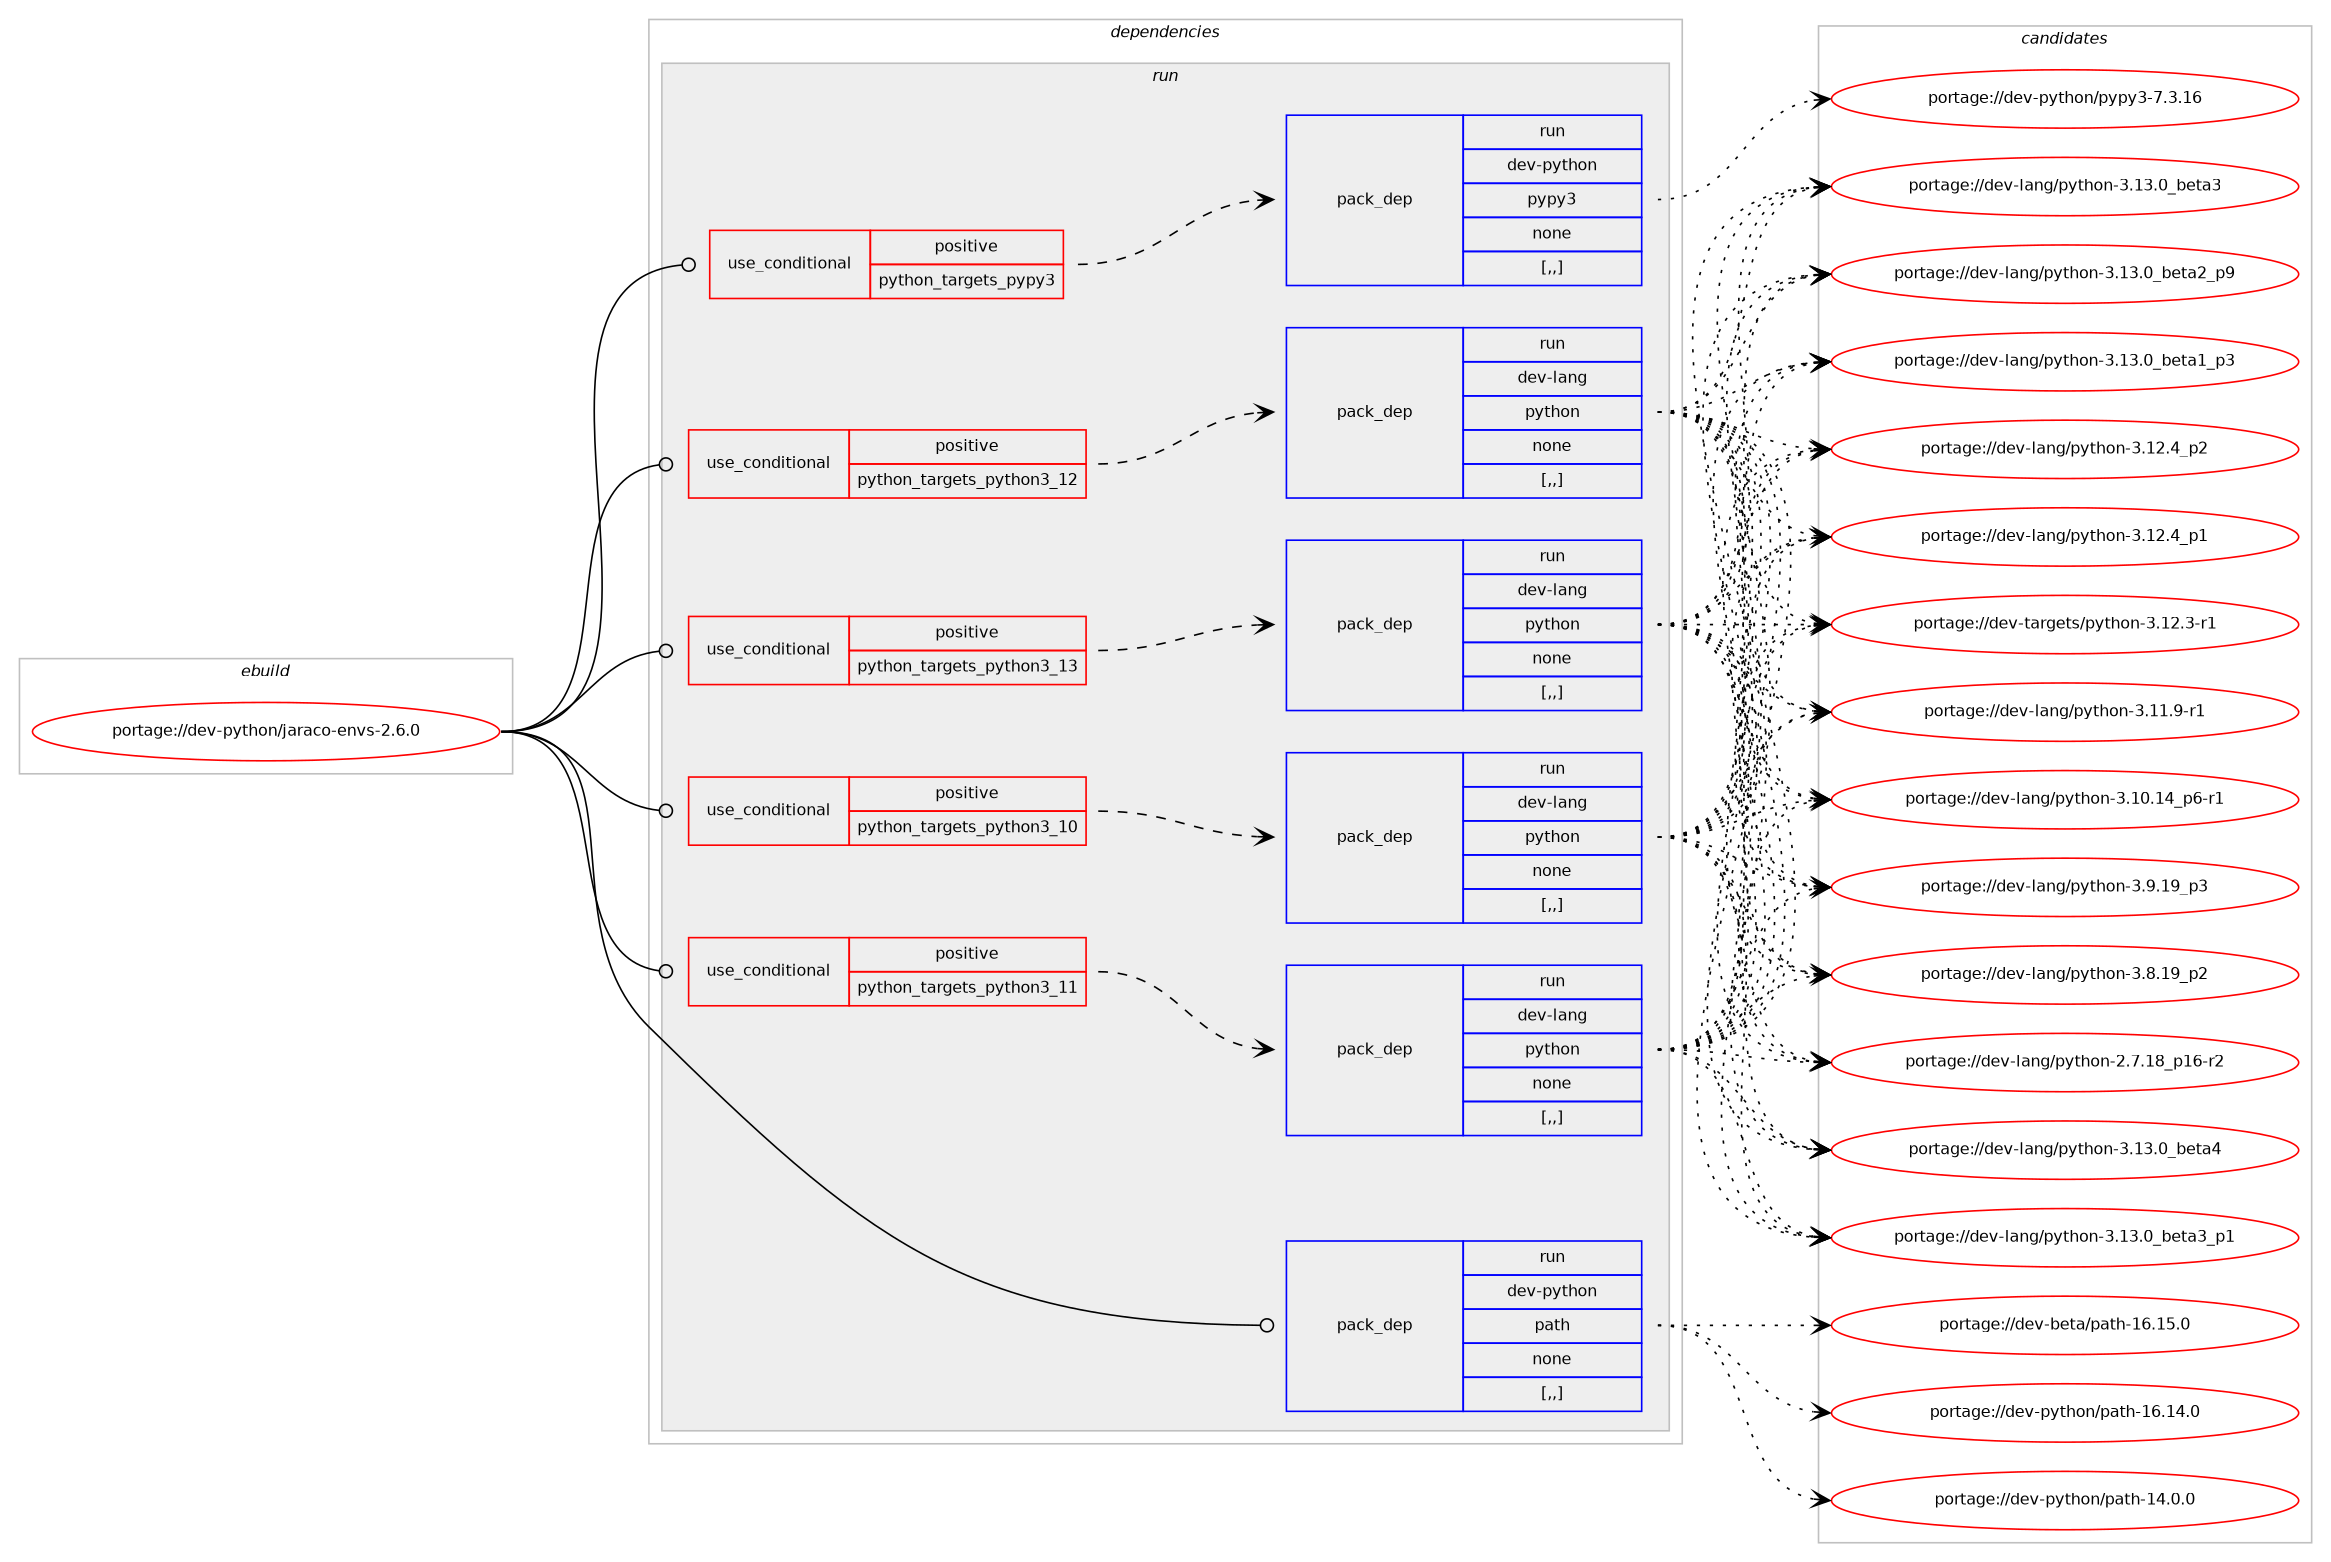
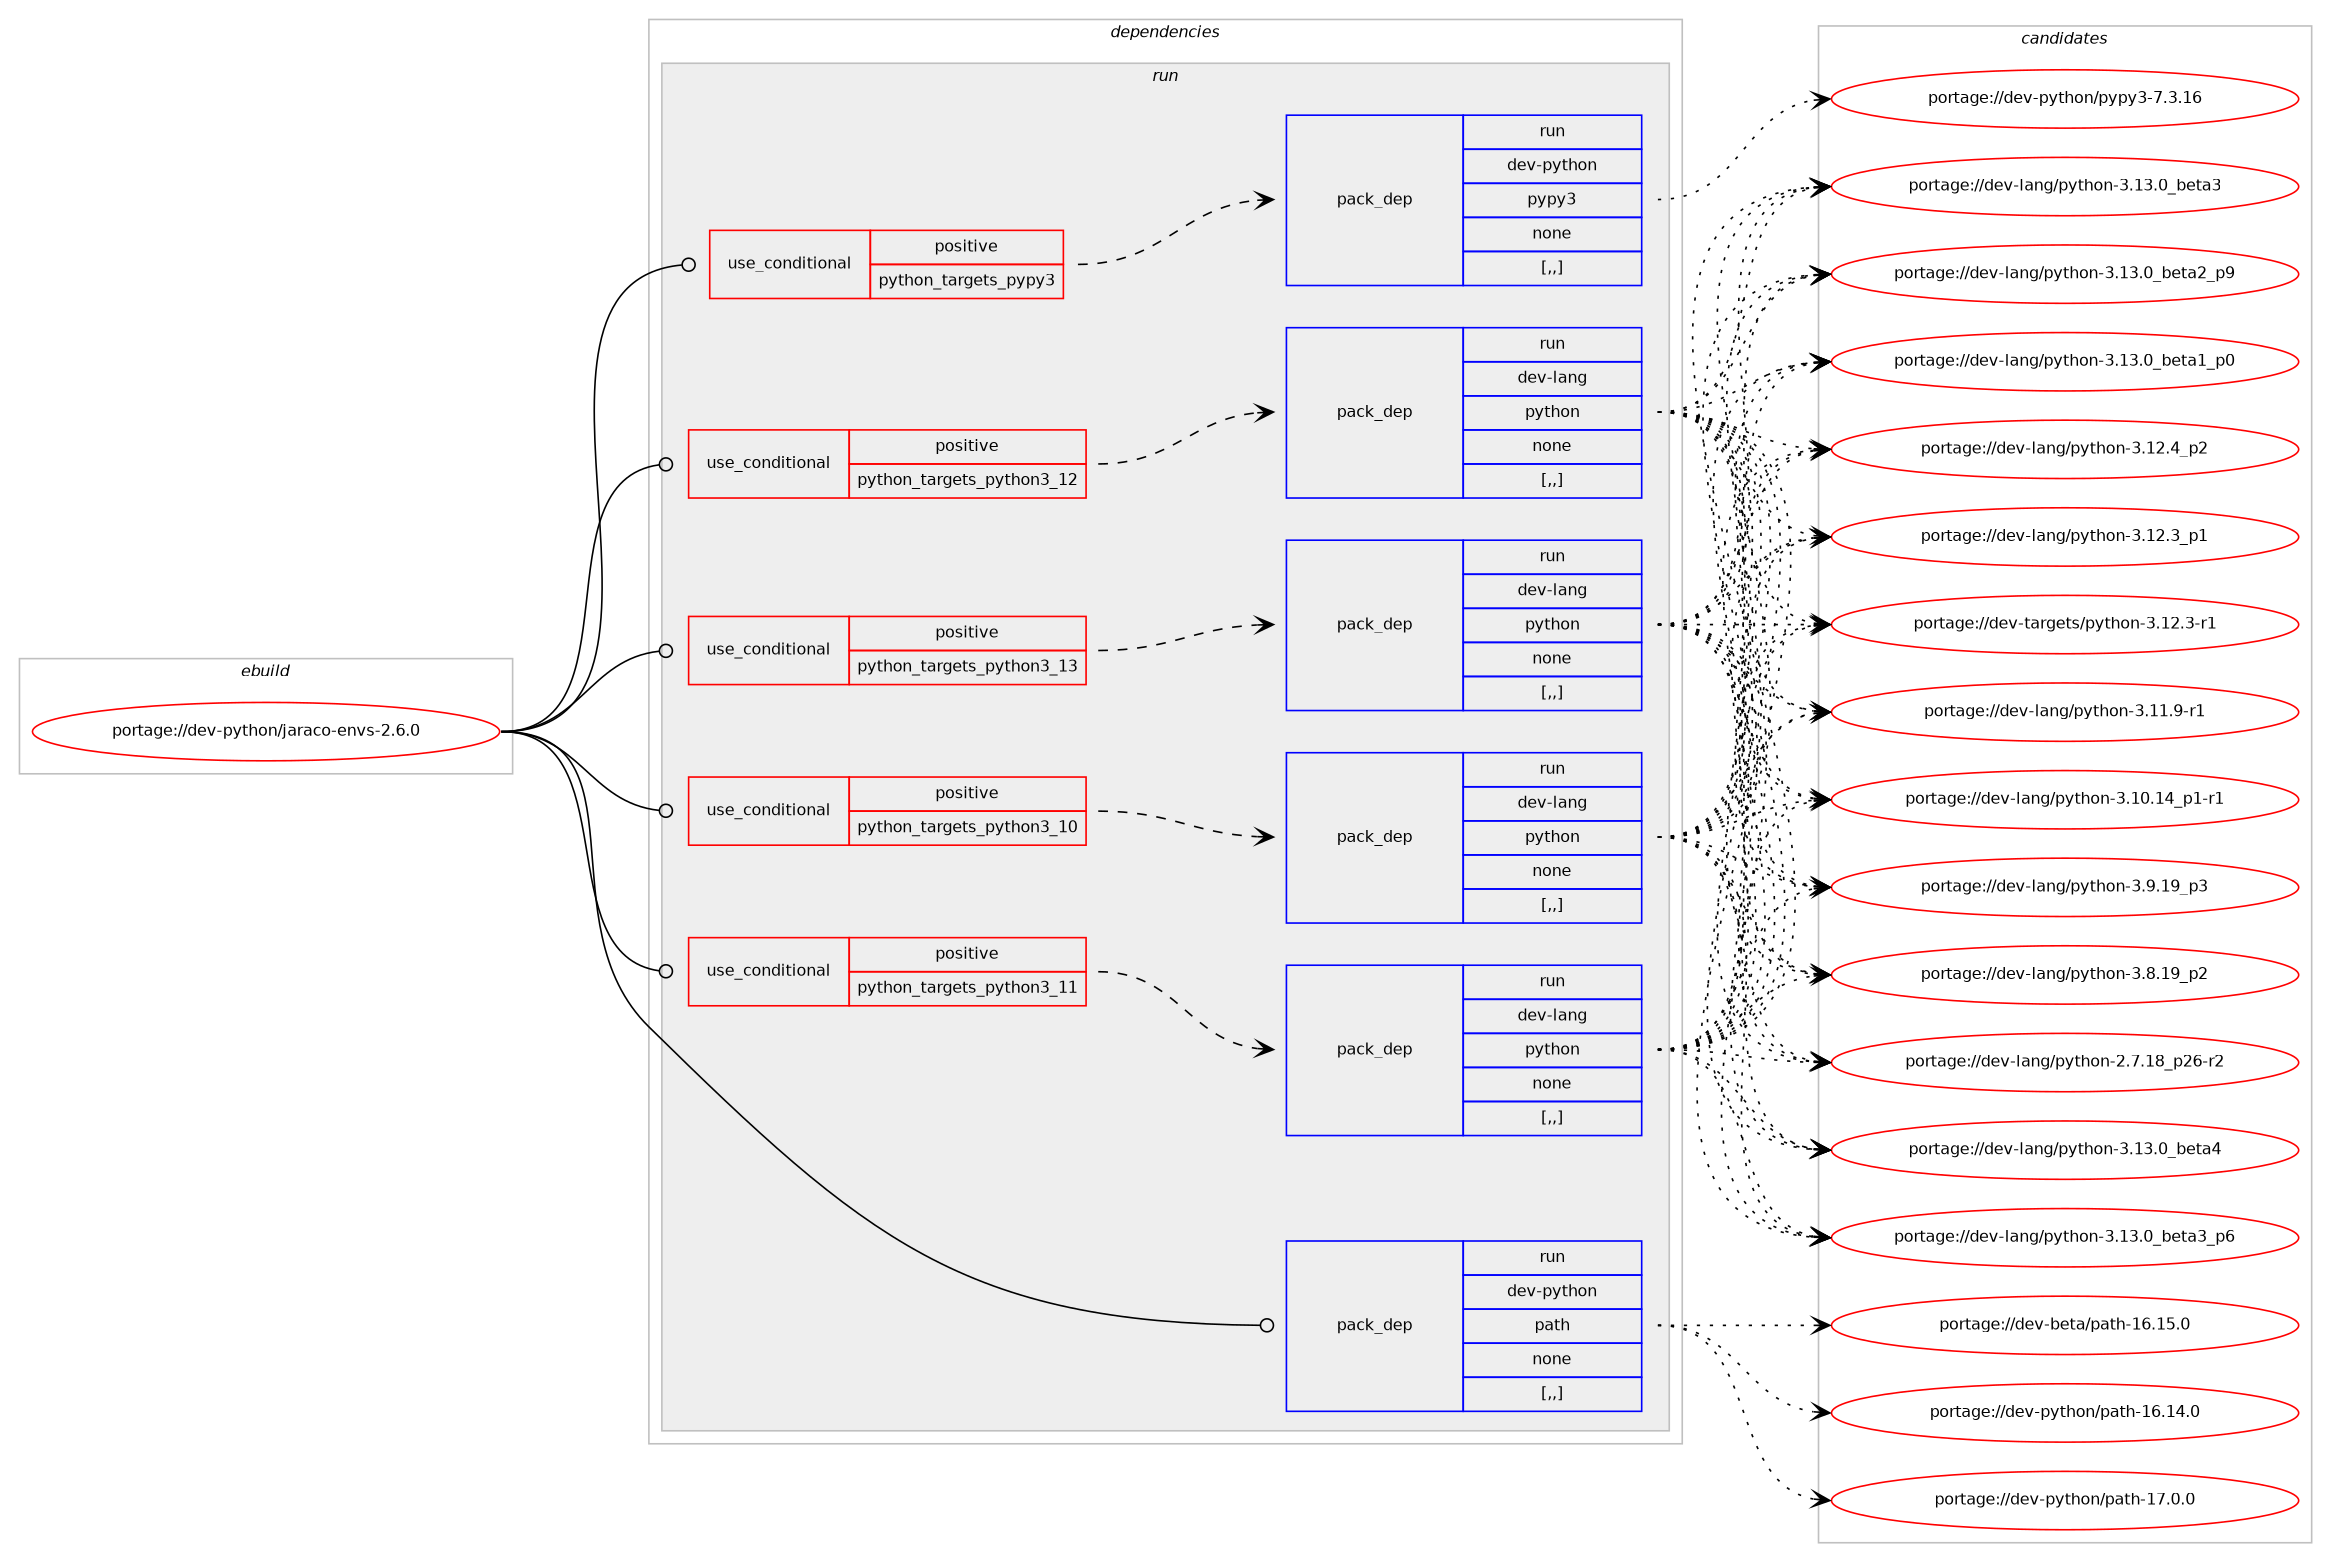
(2065, 362) -> (2065, 362)
(2065, 537) -> (2065, 537)
(2065, 800) -> (2065, 800)
(2065, 1063) -> (2065, 1063)
(2065, 1238) -> (2065, 1238)
(2065, 1501) -> (2065, 1501)
